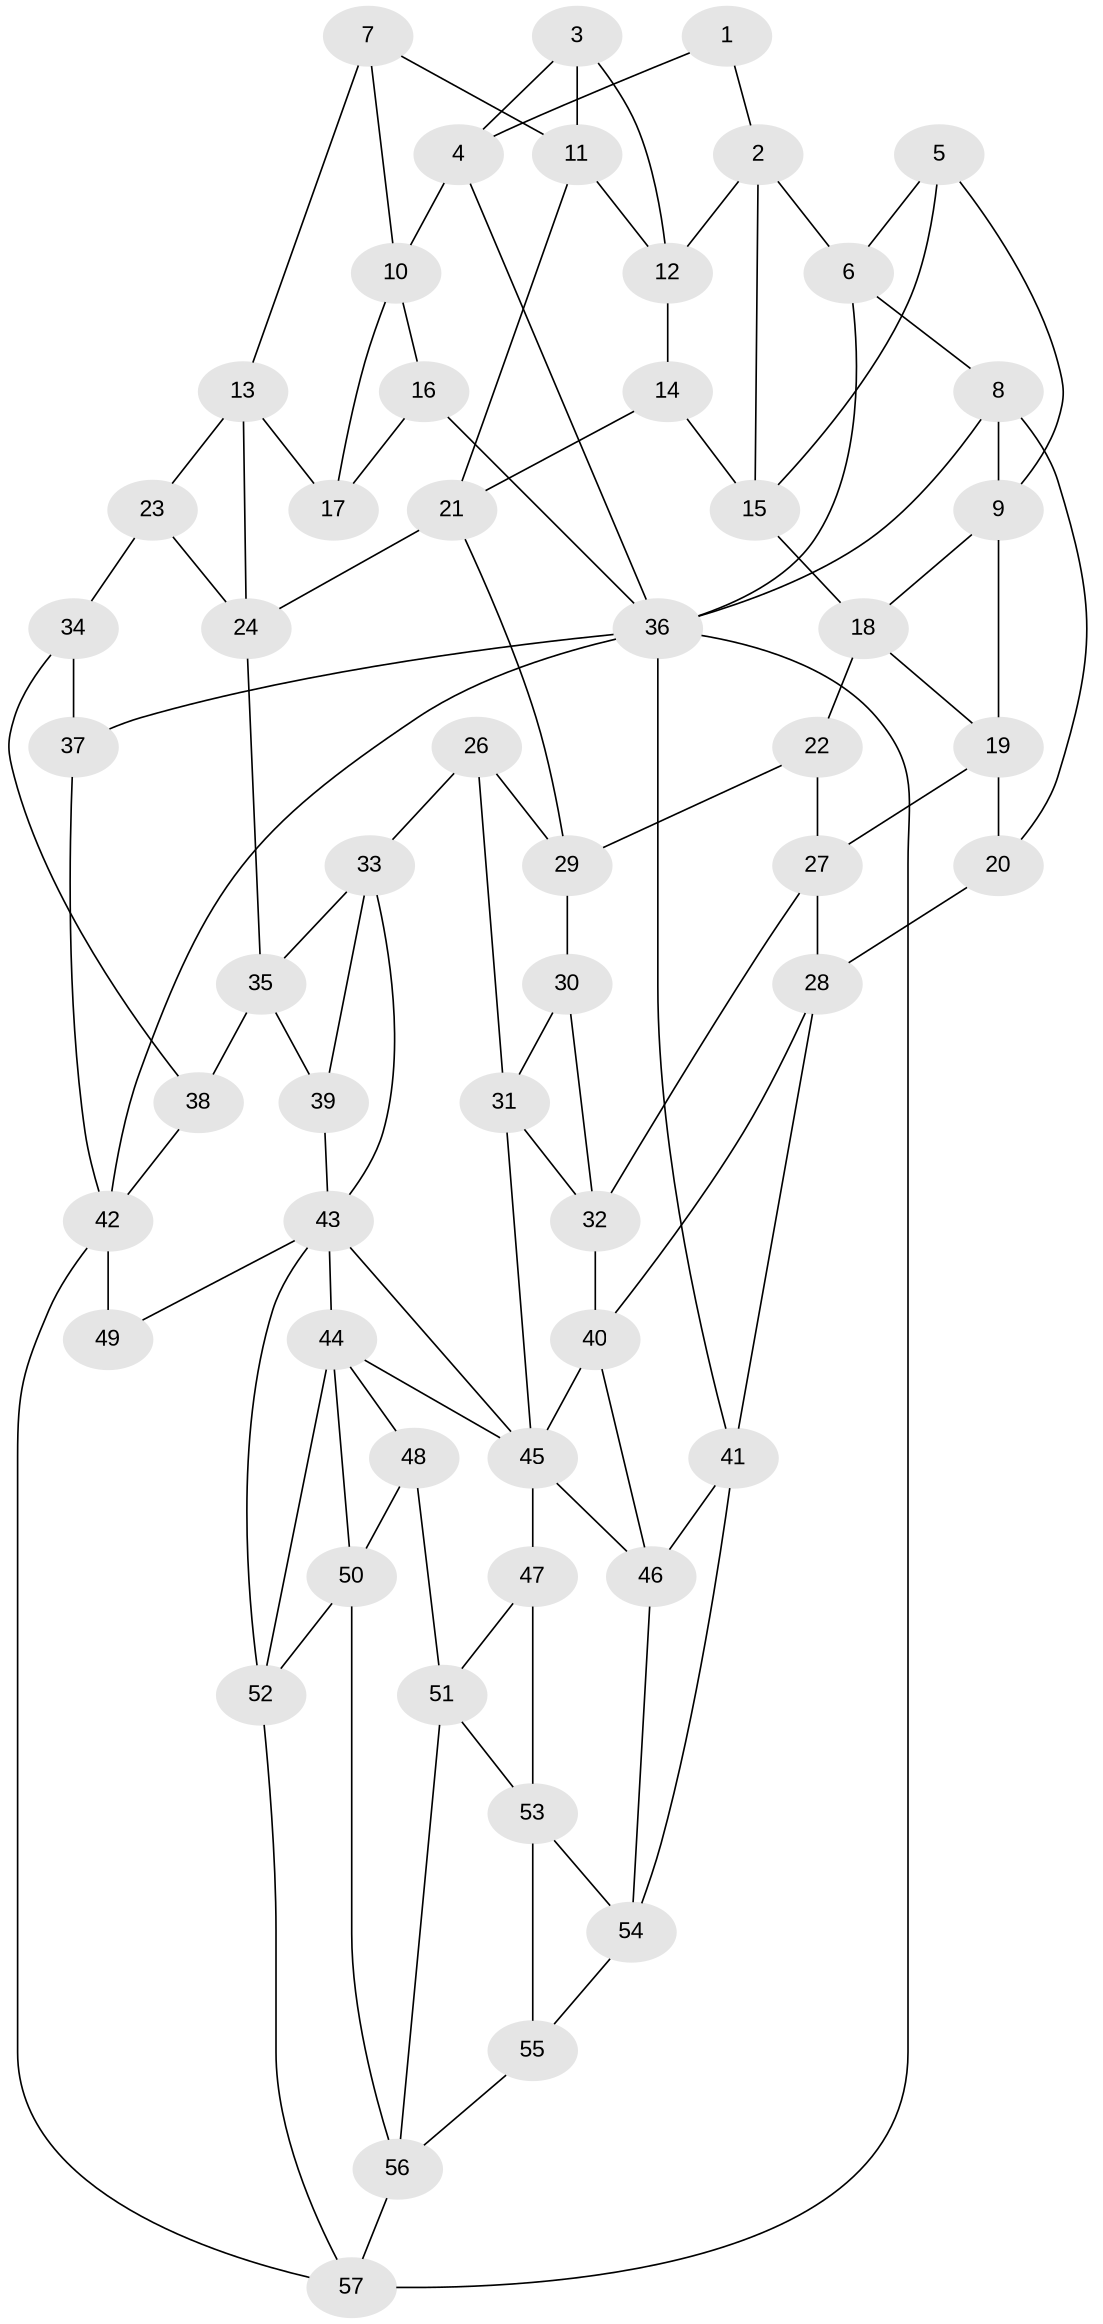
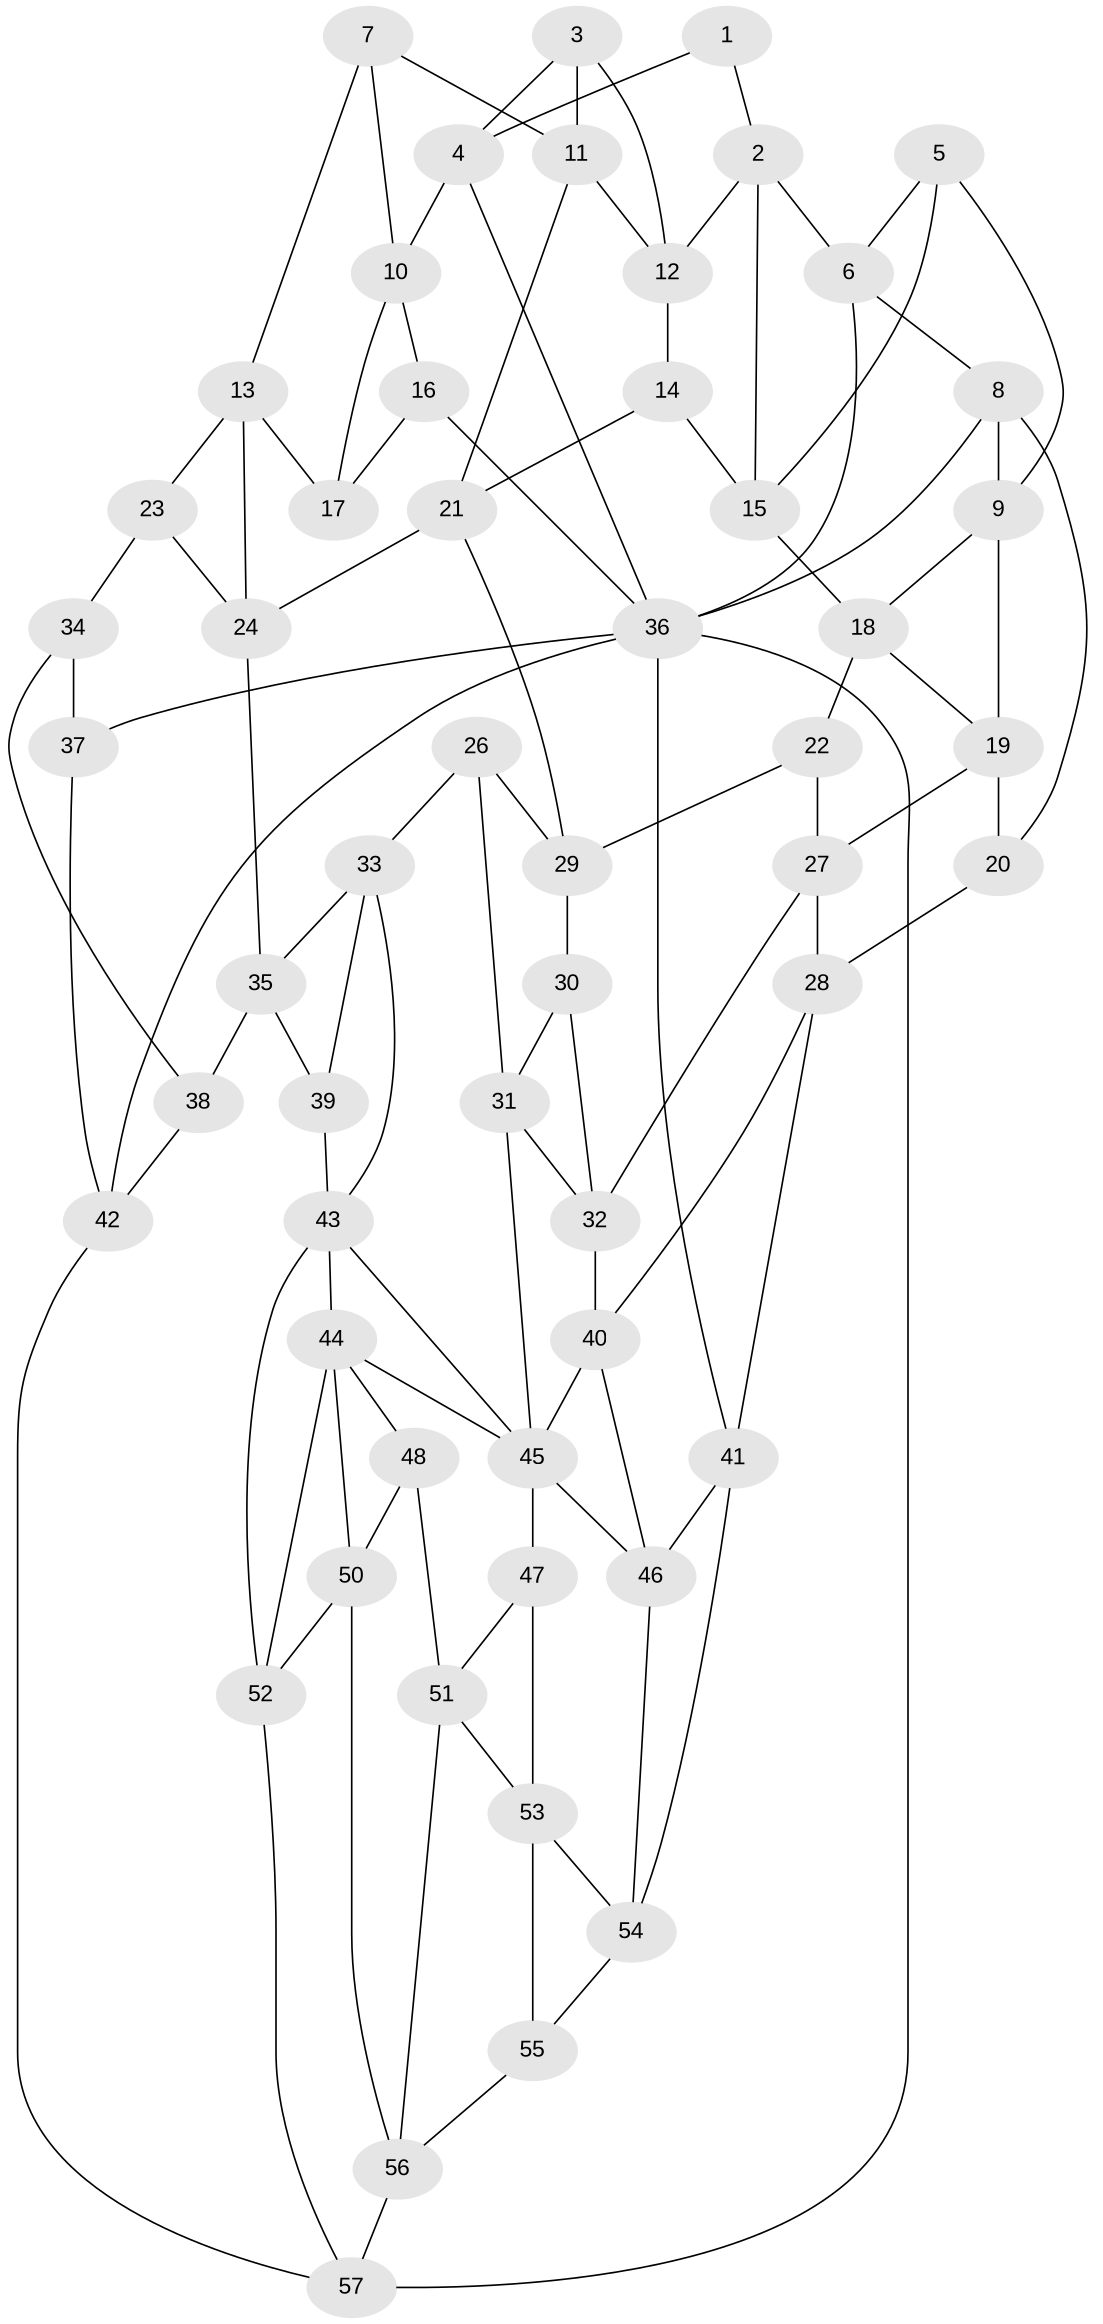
(108, 1340) -> none
